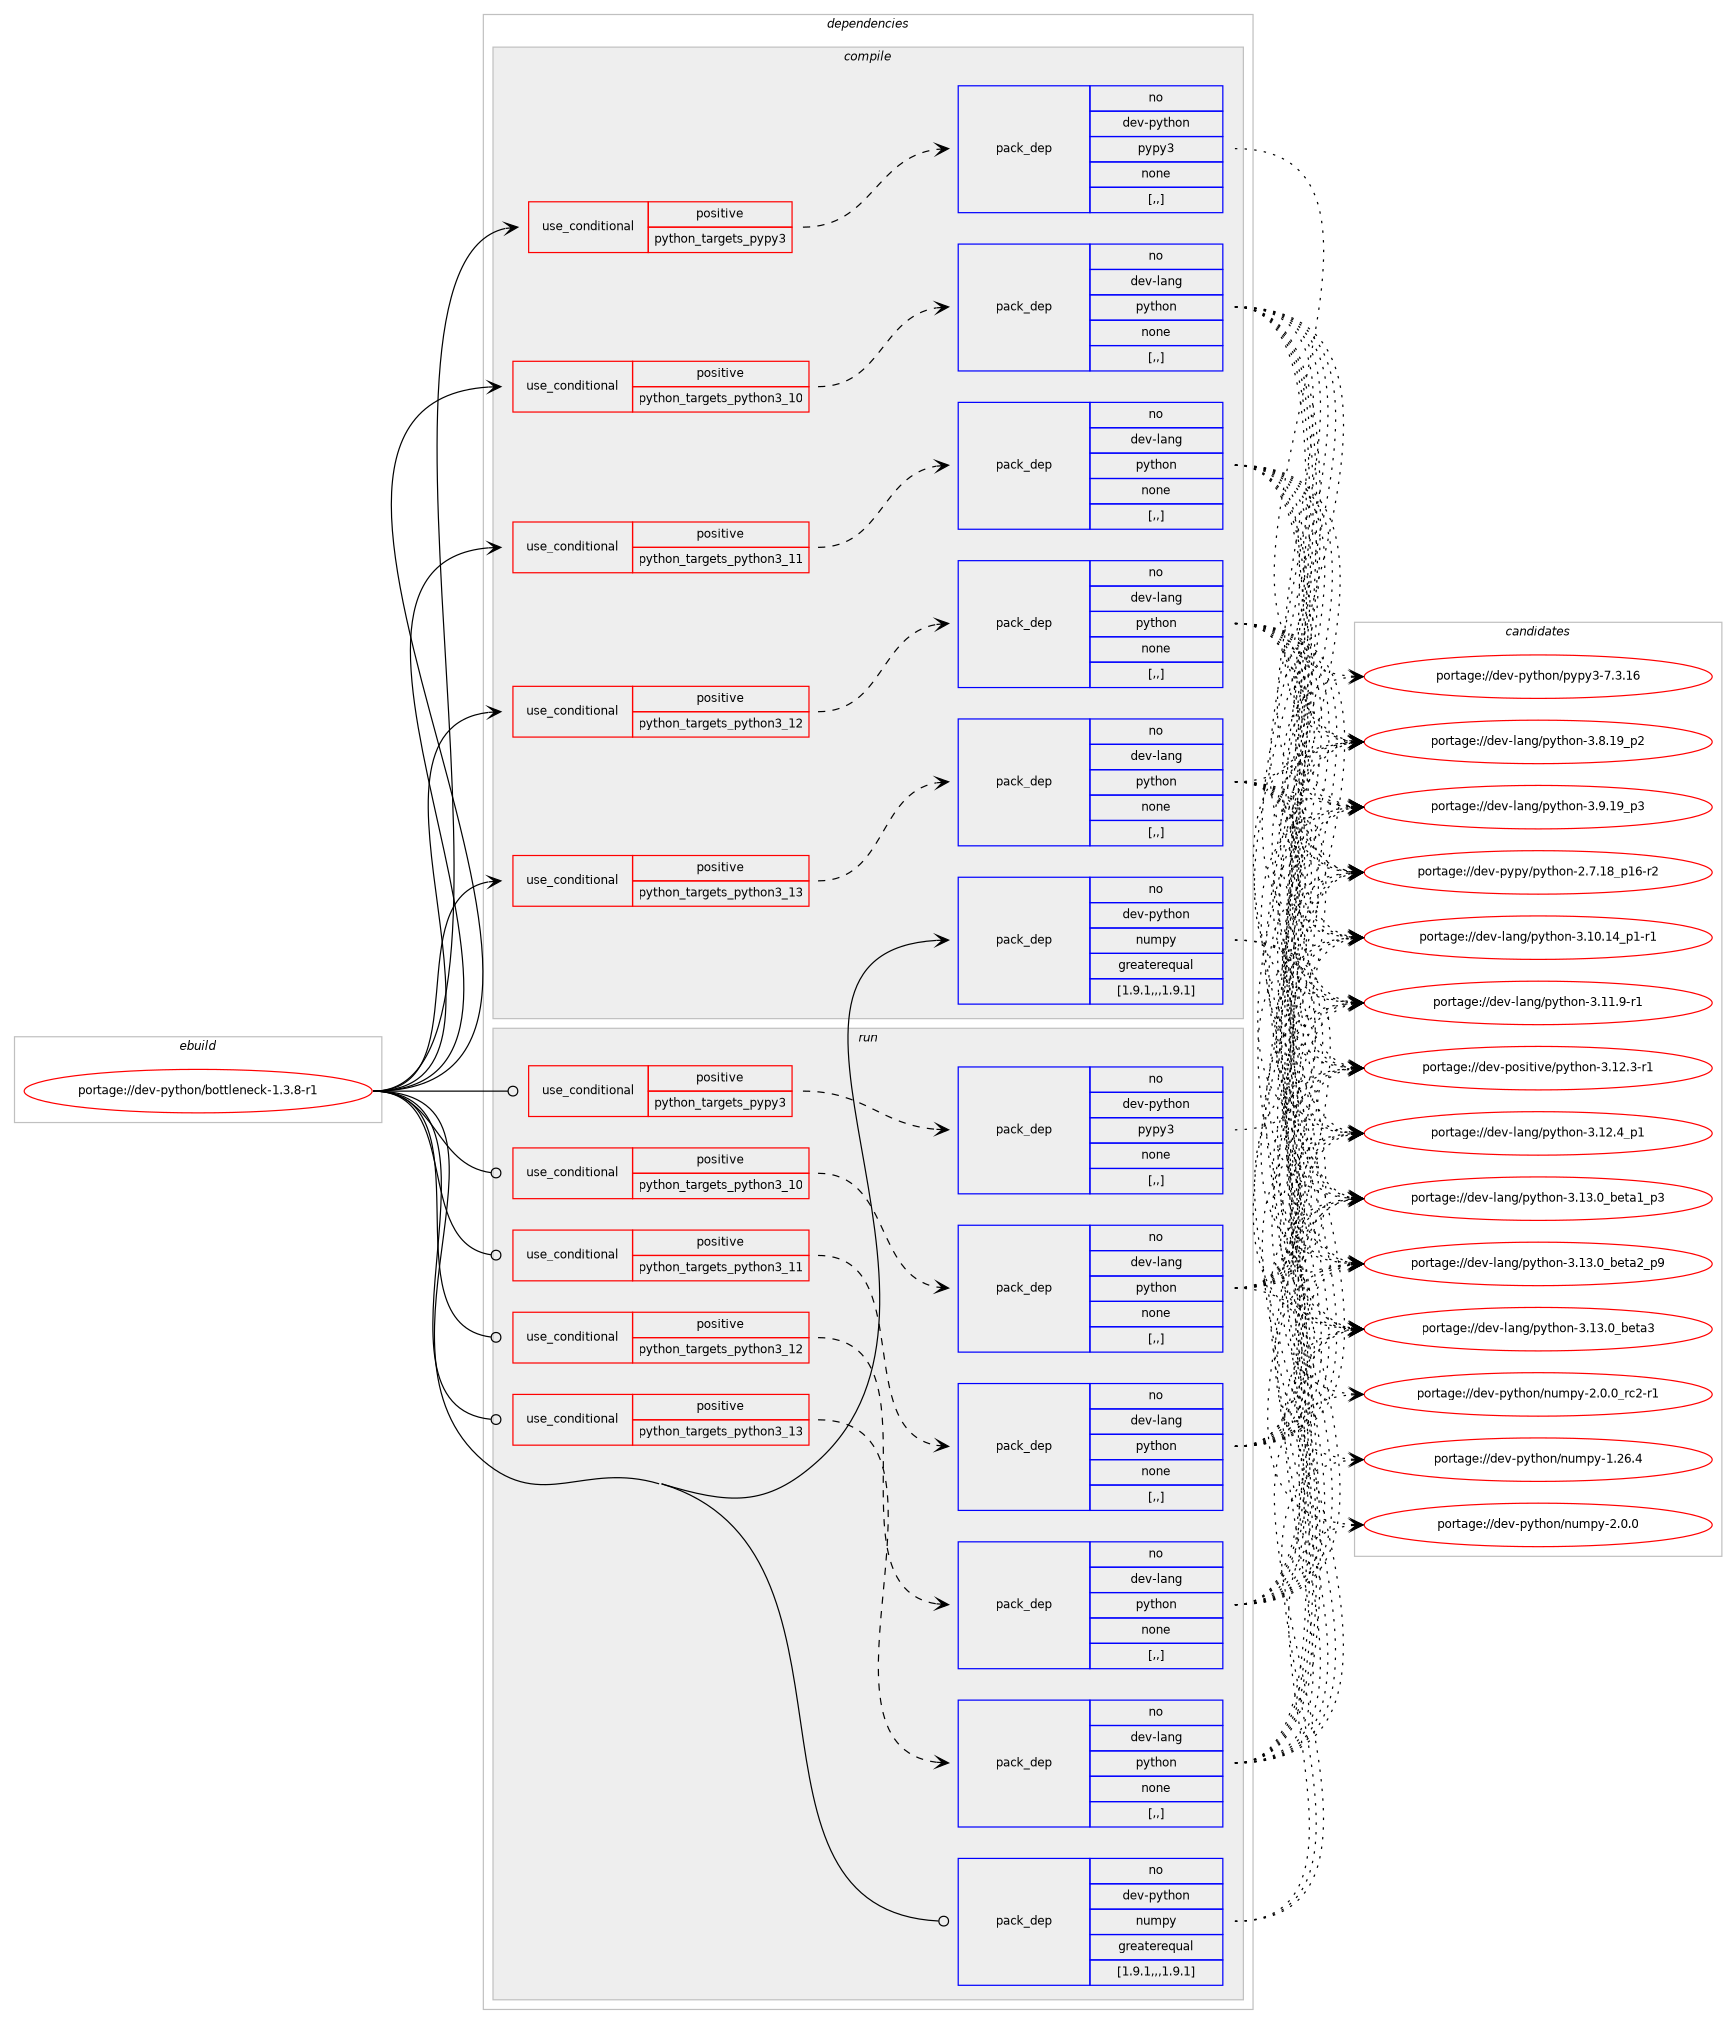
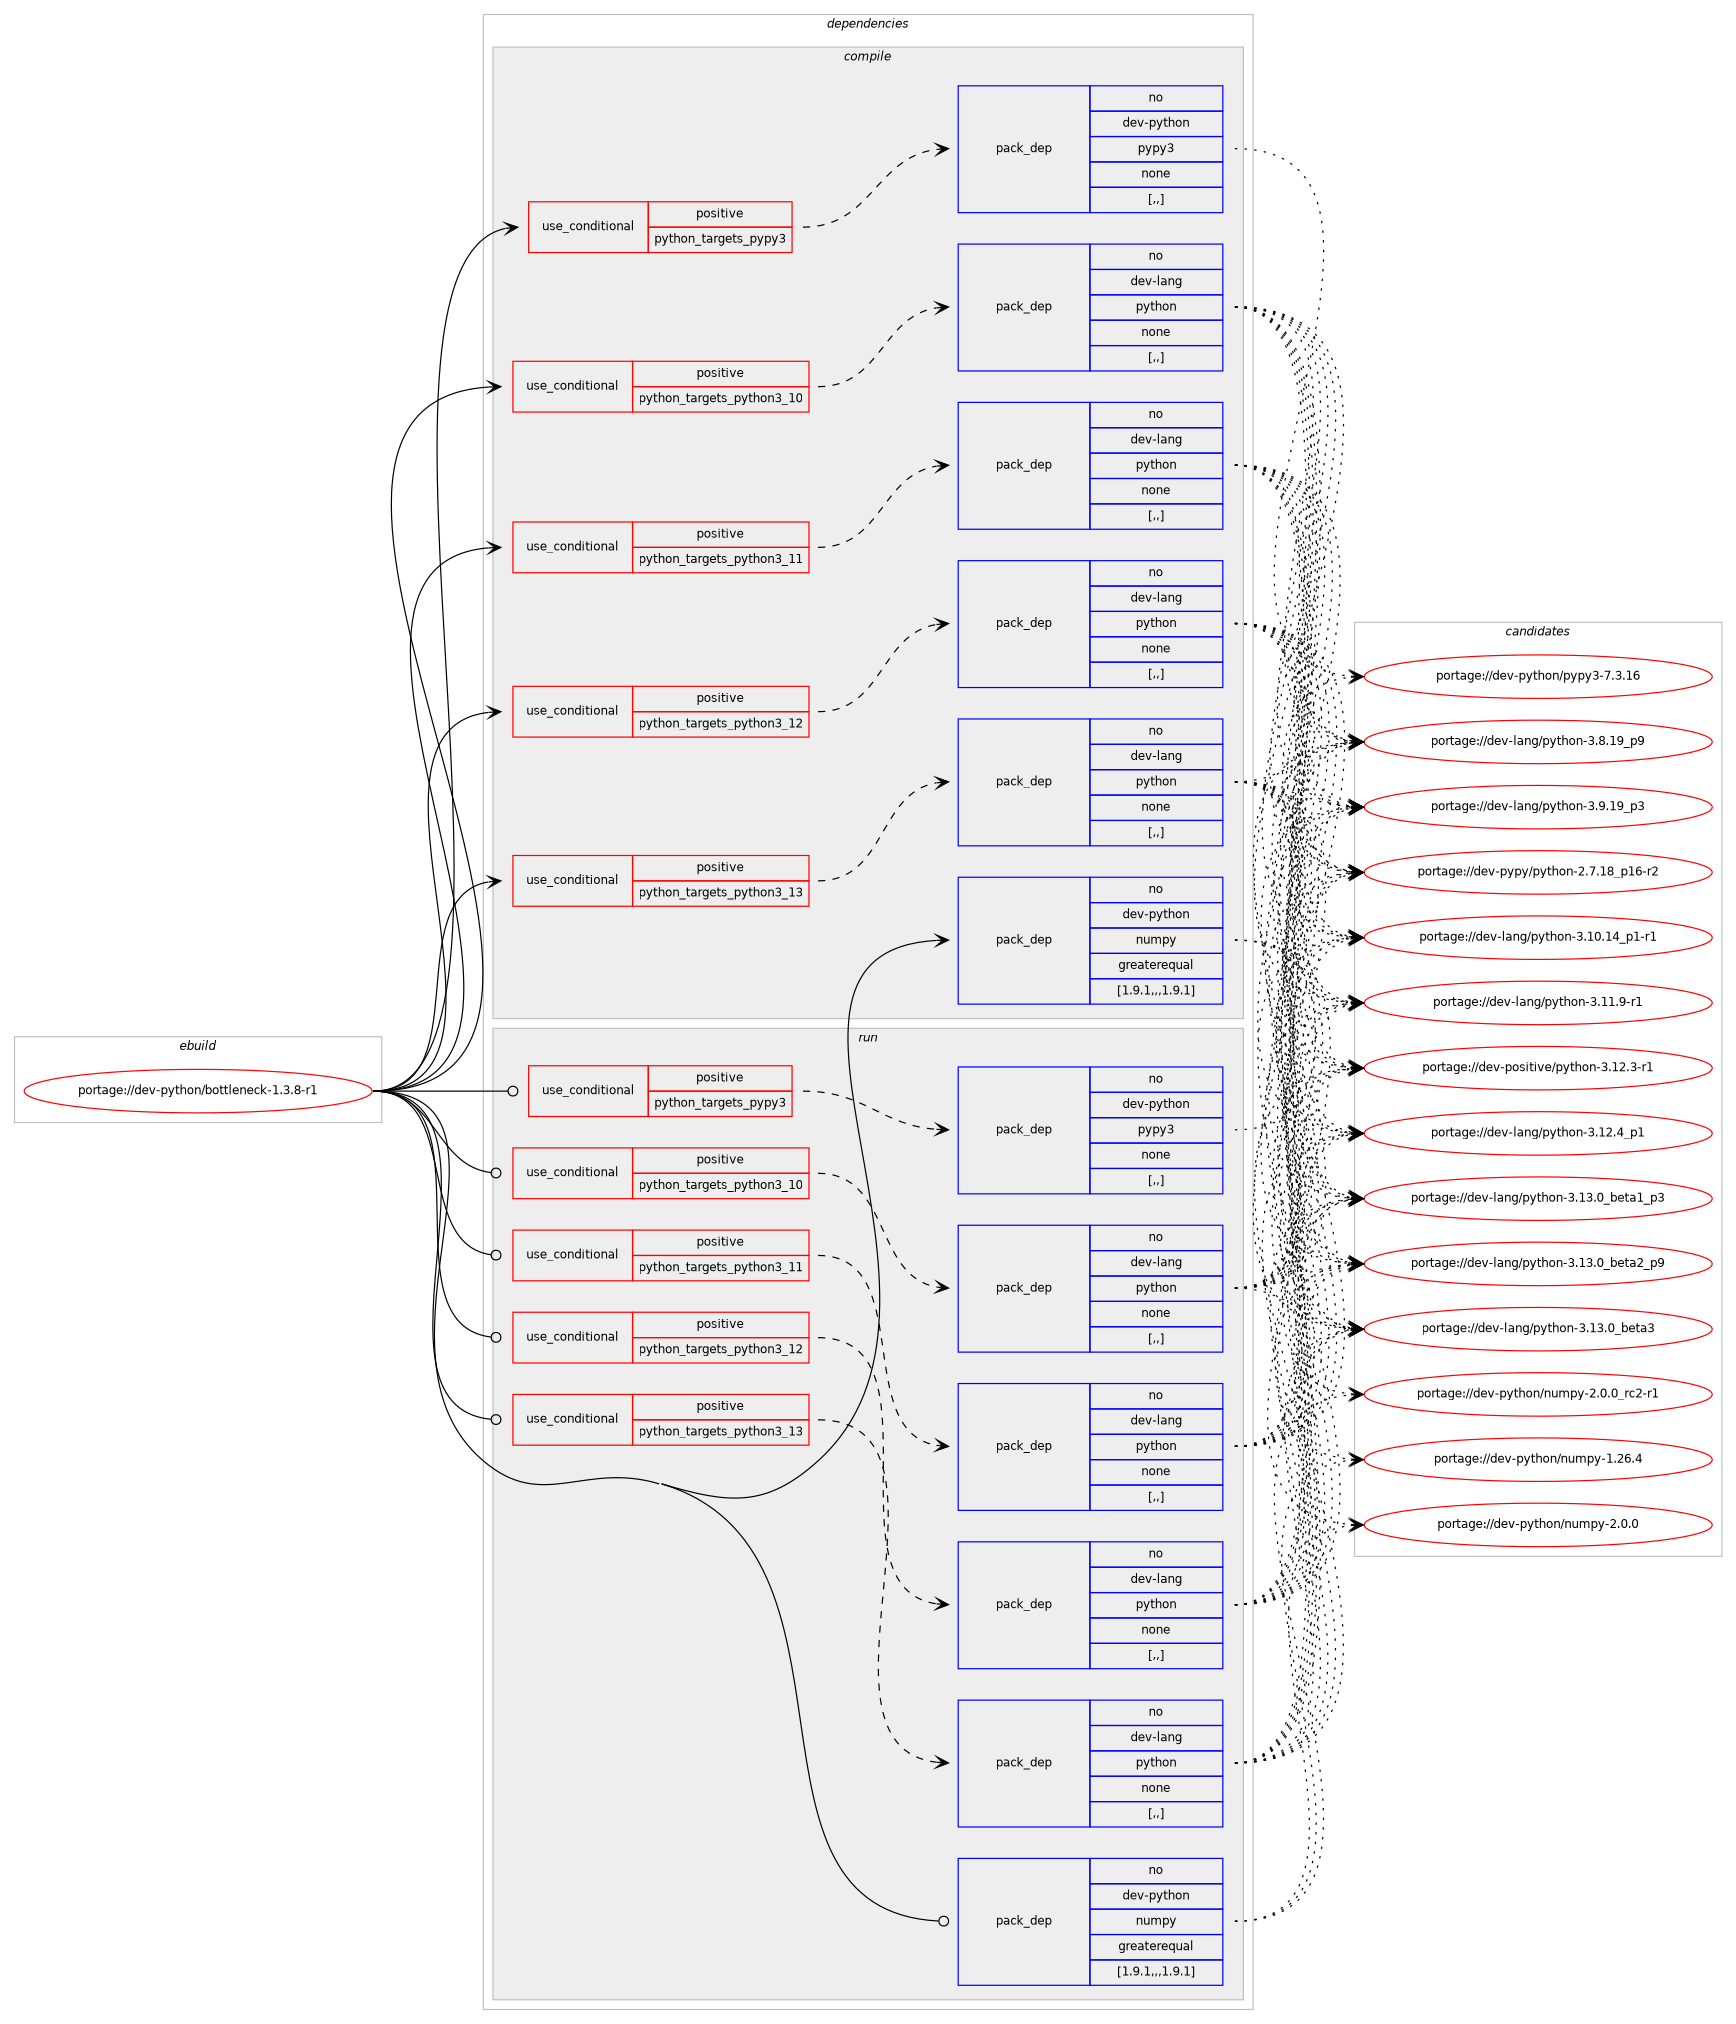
(1538, 742) -> (1538, 742)
